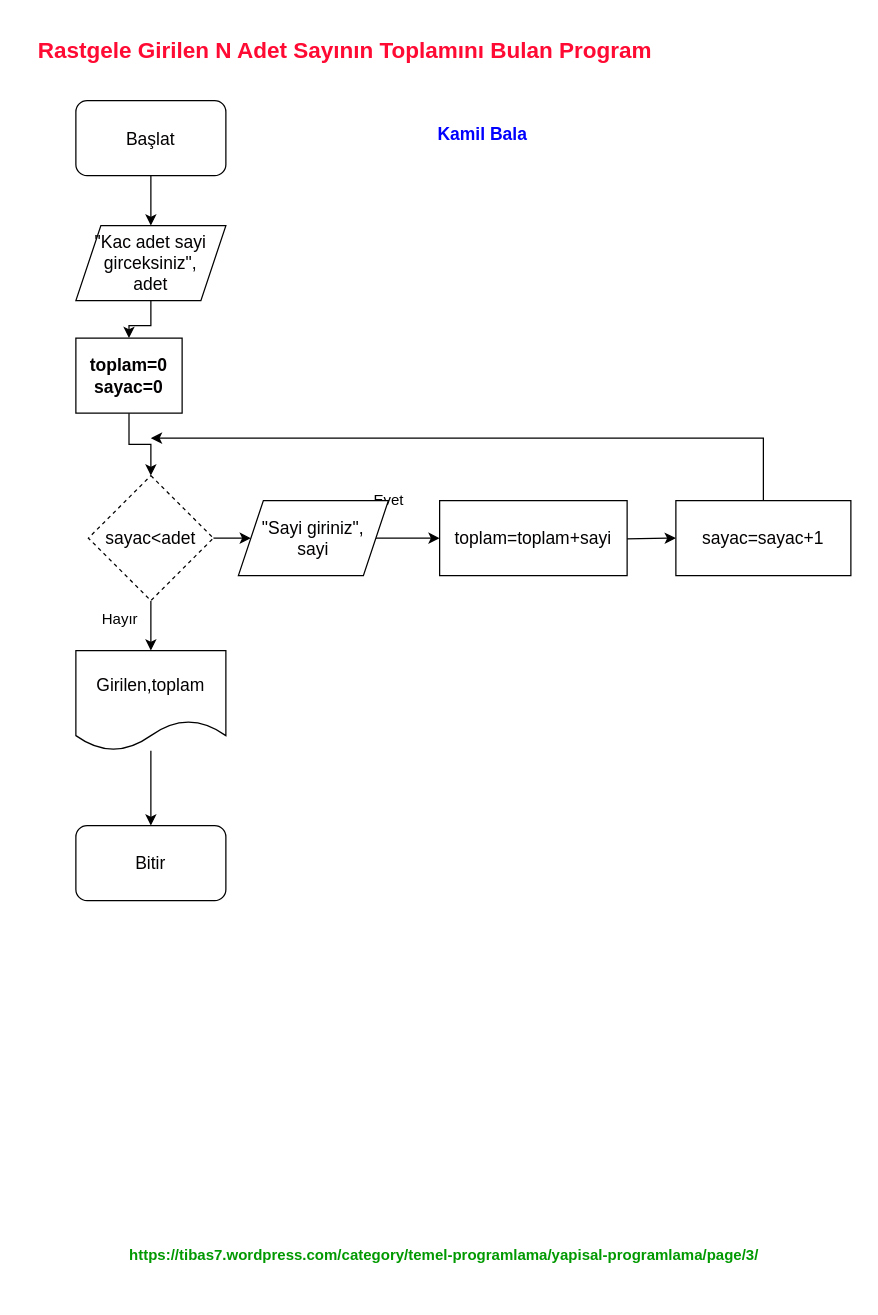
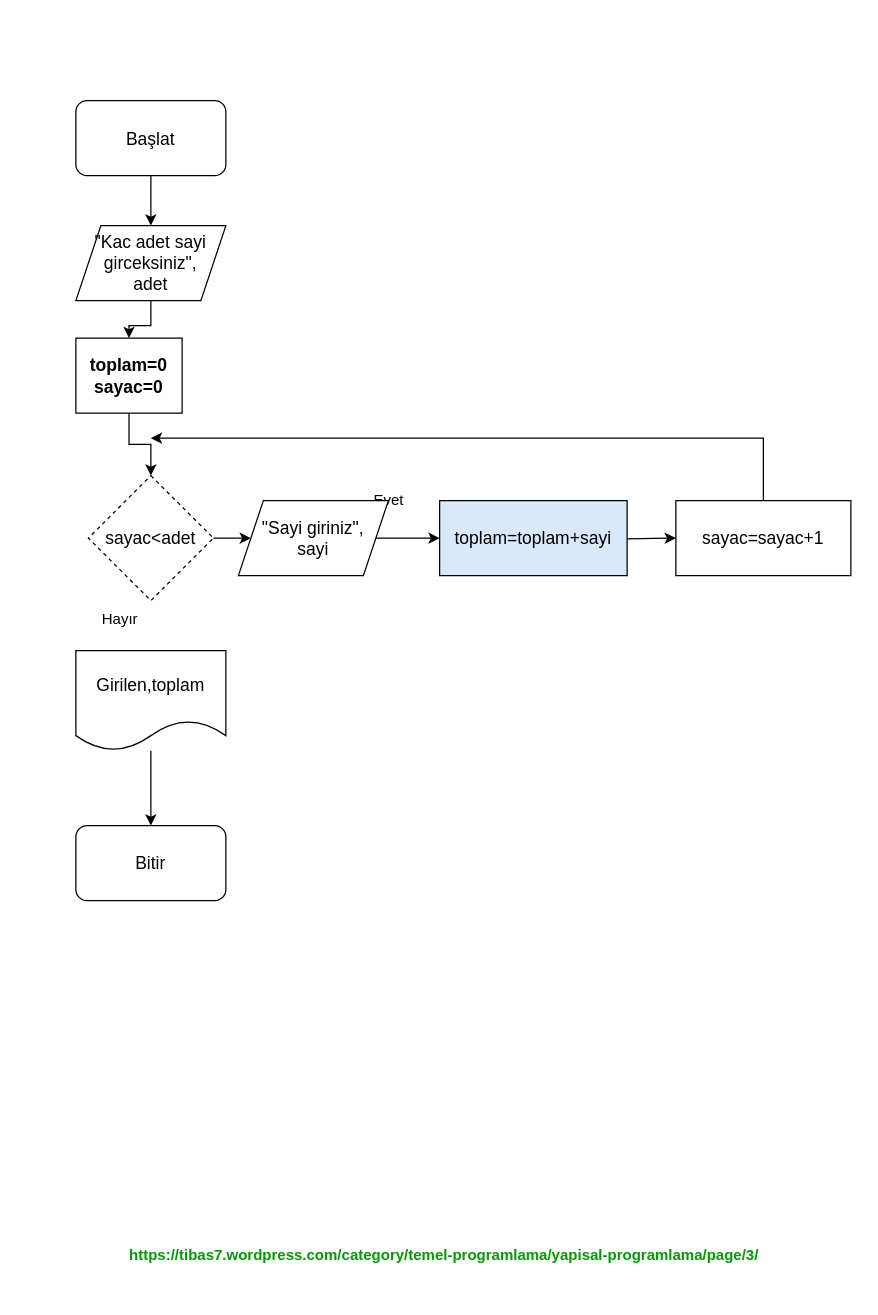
(344, 51) -> none
(482, 144) -> none
(533, 538) -> (533, 538)
(151, 622) -> none
